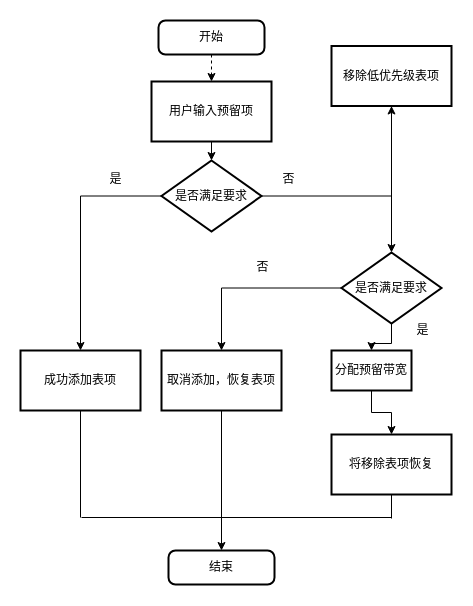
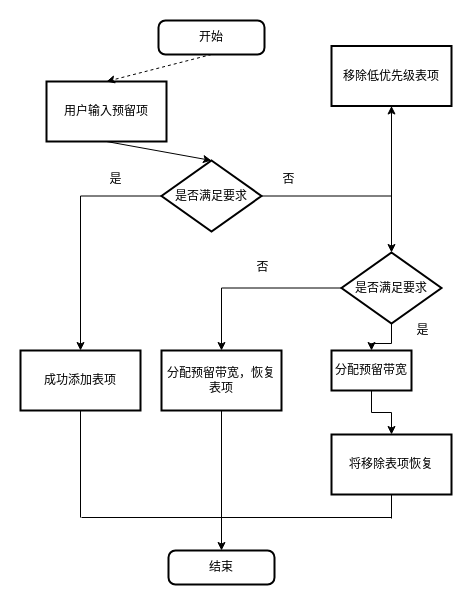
(212, 112) -> (107, 112)
(222, 381) -> (222, 381)
